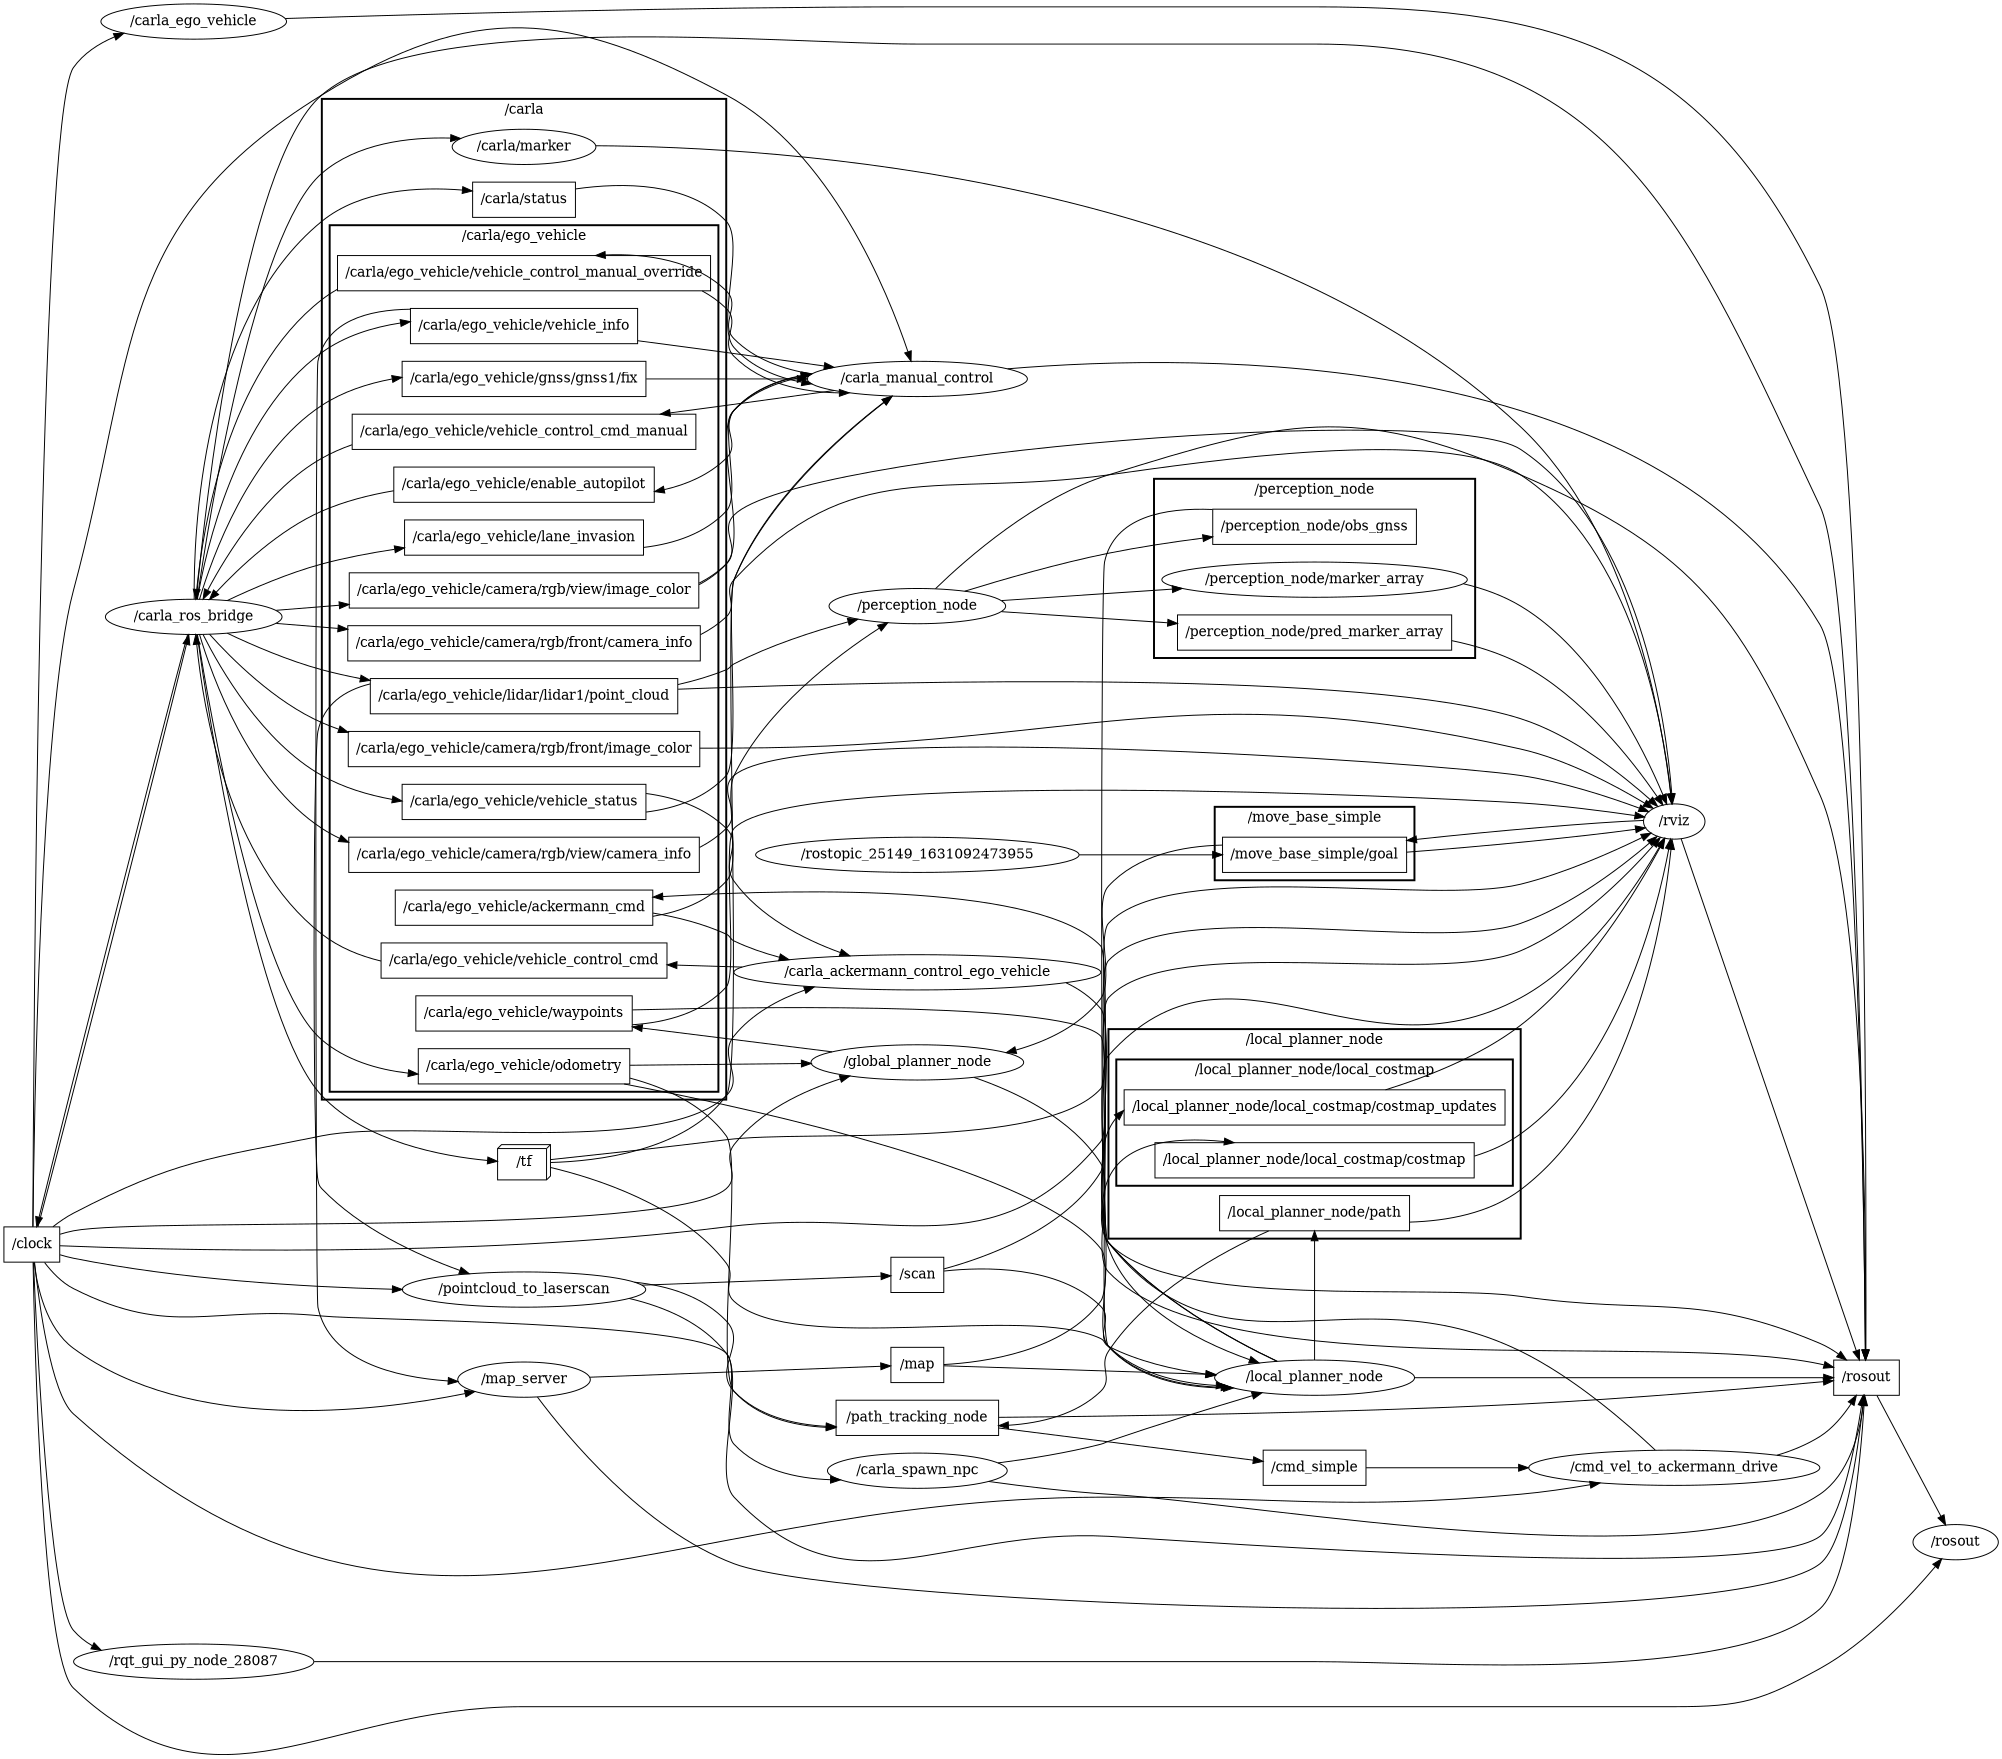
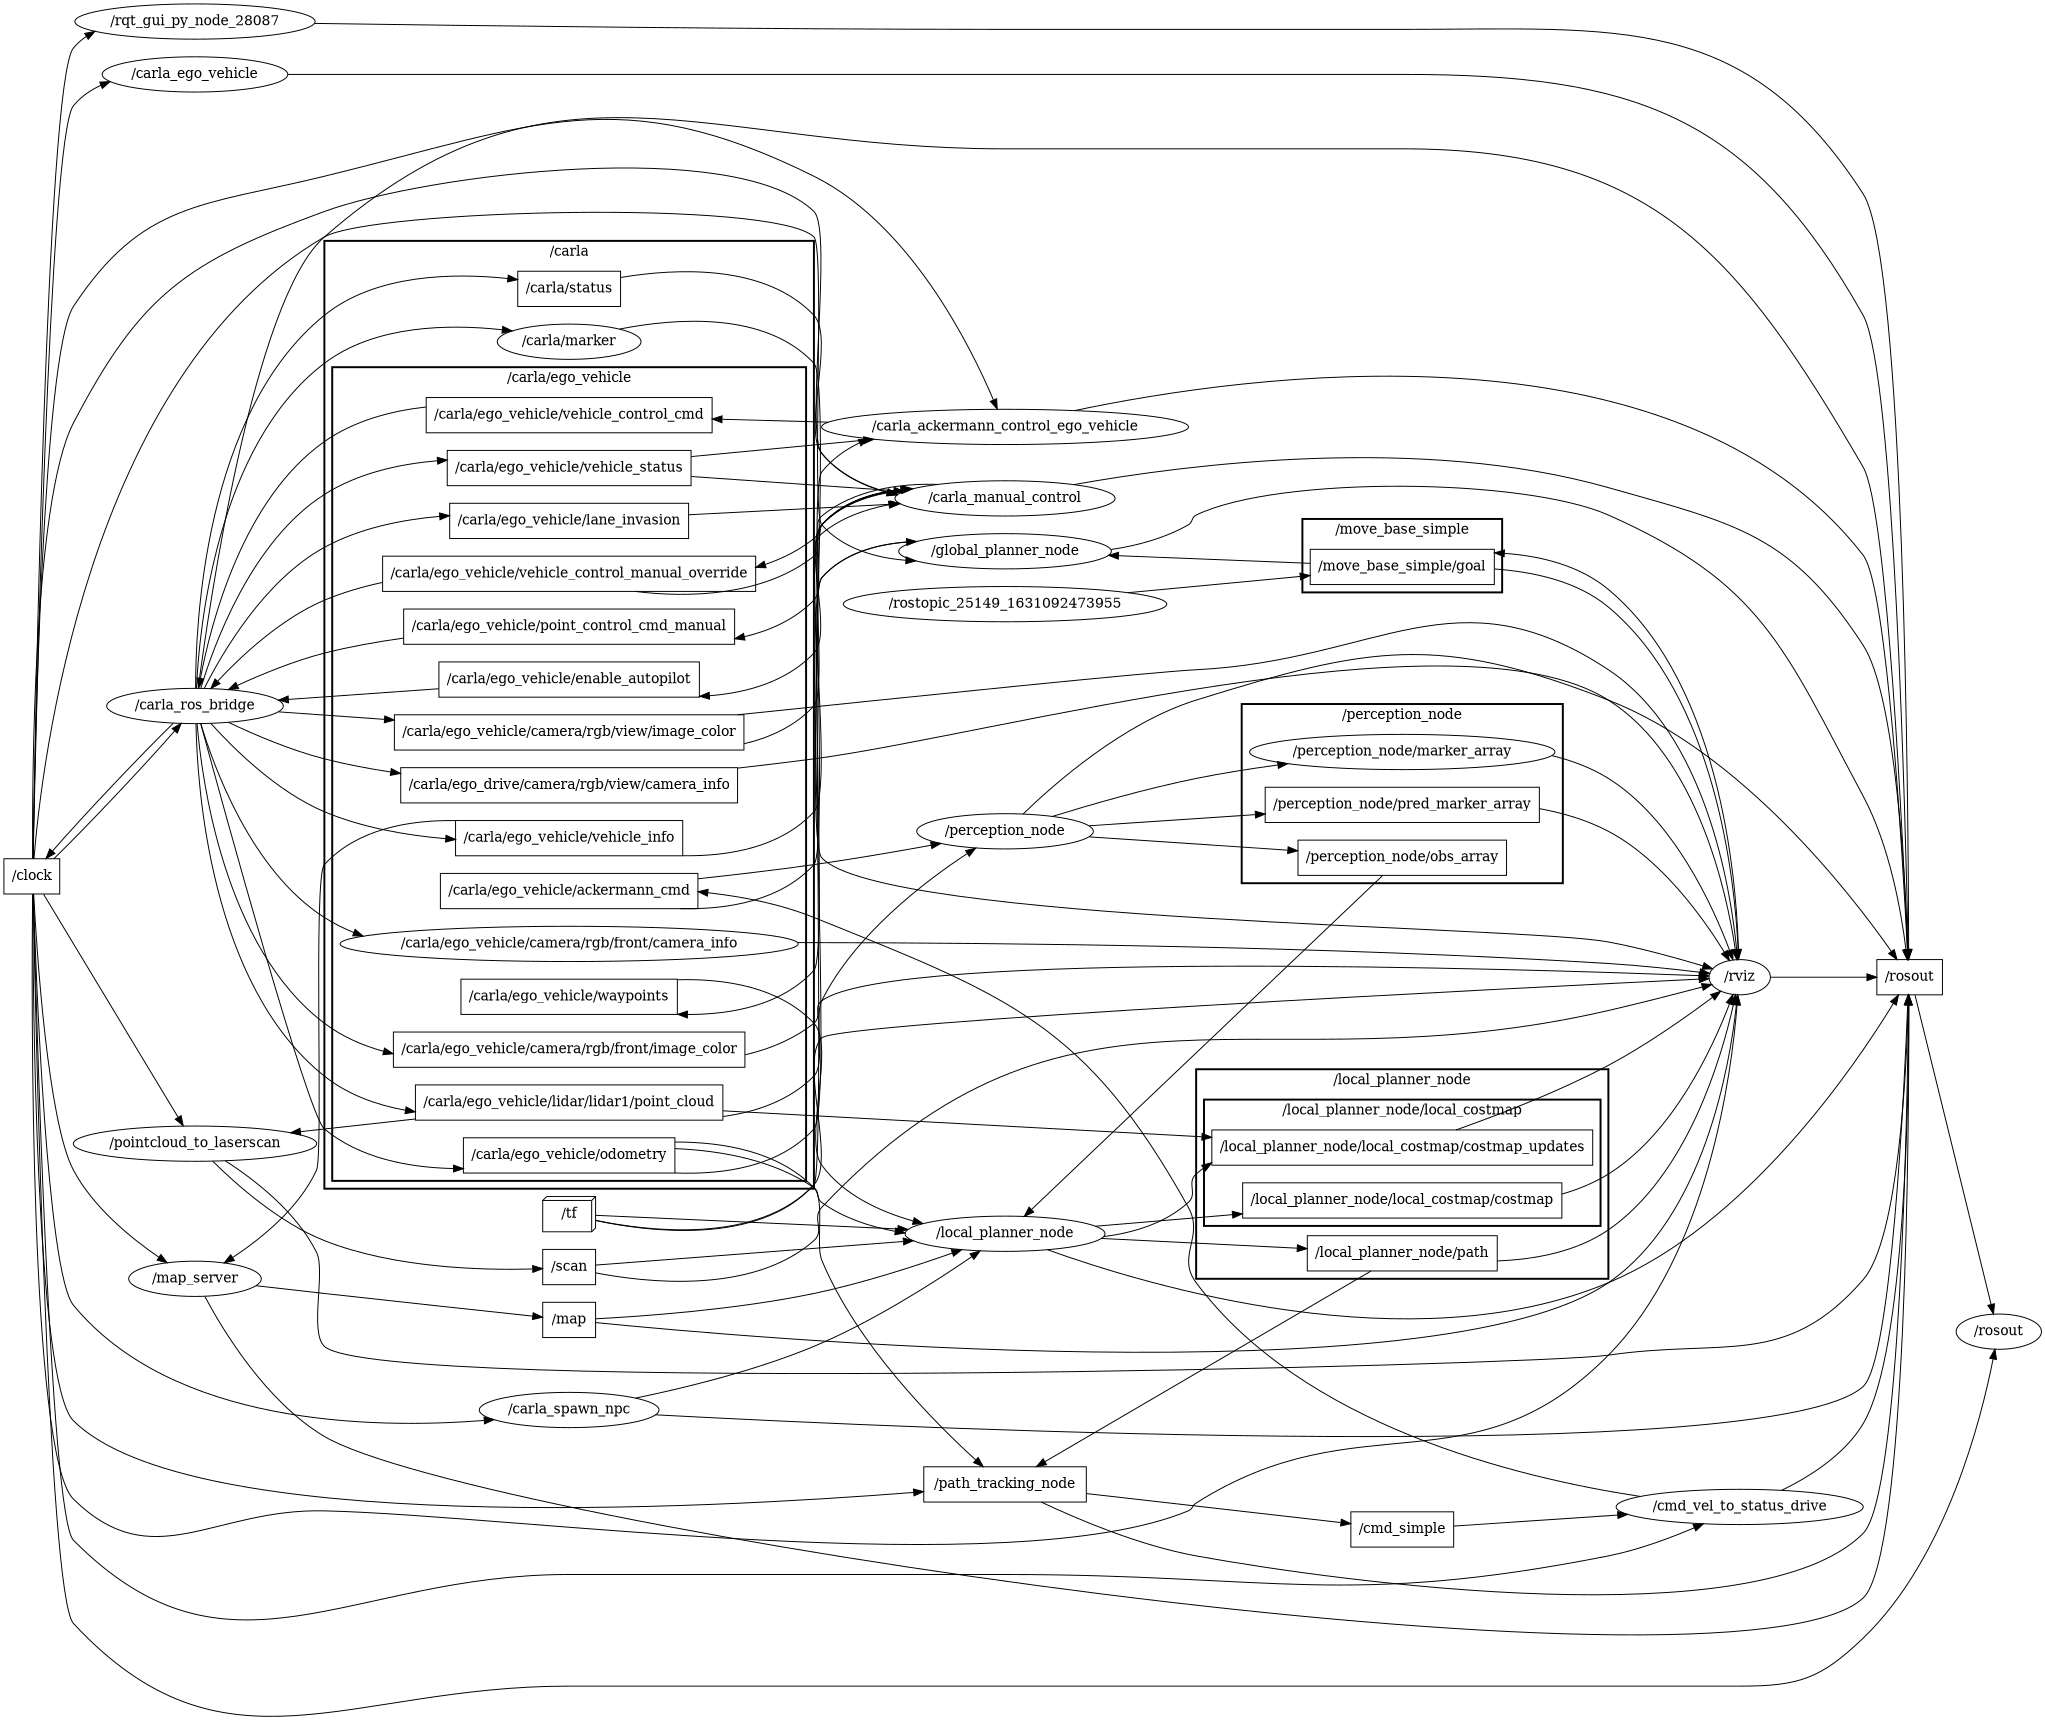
(524, 379) -> none
(524, 432) -> (569, 627)
(1315, 527) -> (1402, 858)
(524, 643) -> (569, 944)
(1178, 684) -> (962, 1124)
(1051, 791) -> none
(524, 855) -> (569, 785)
(262, 959) -> none
(718, 1313) -> (222, 1482)
(1674, 1468) -> (1740, 1507)
